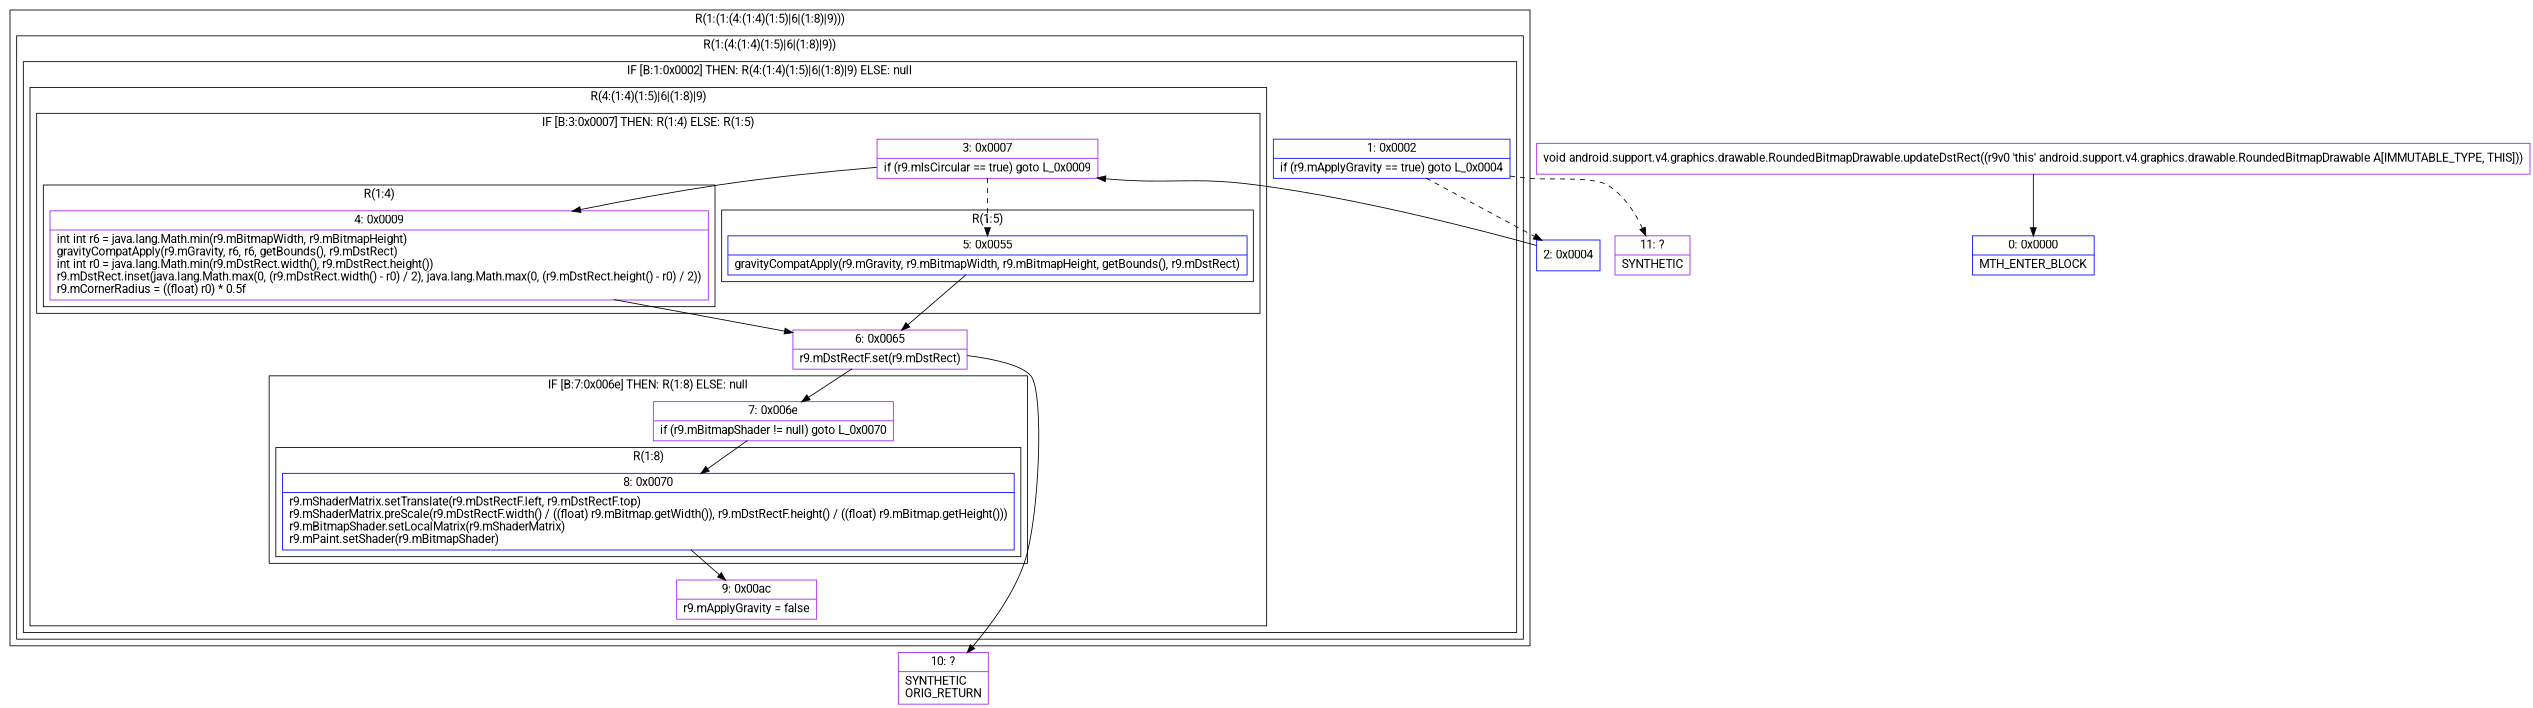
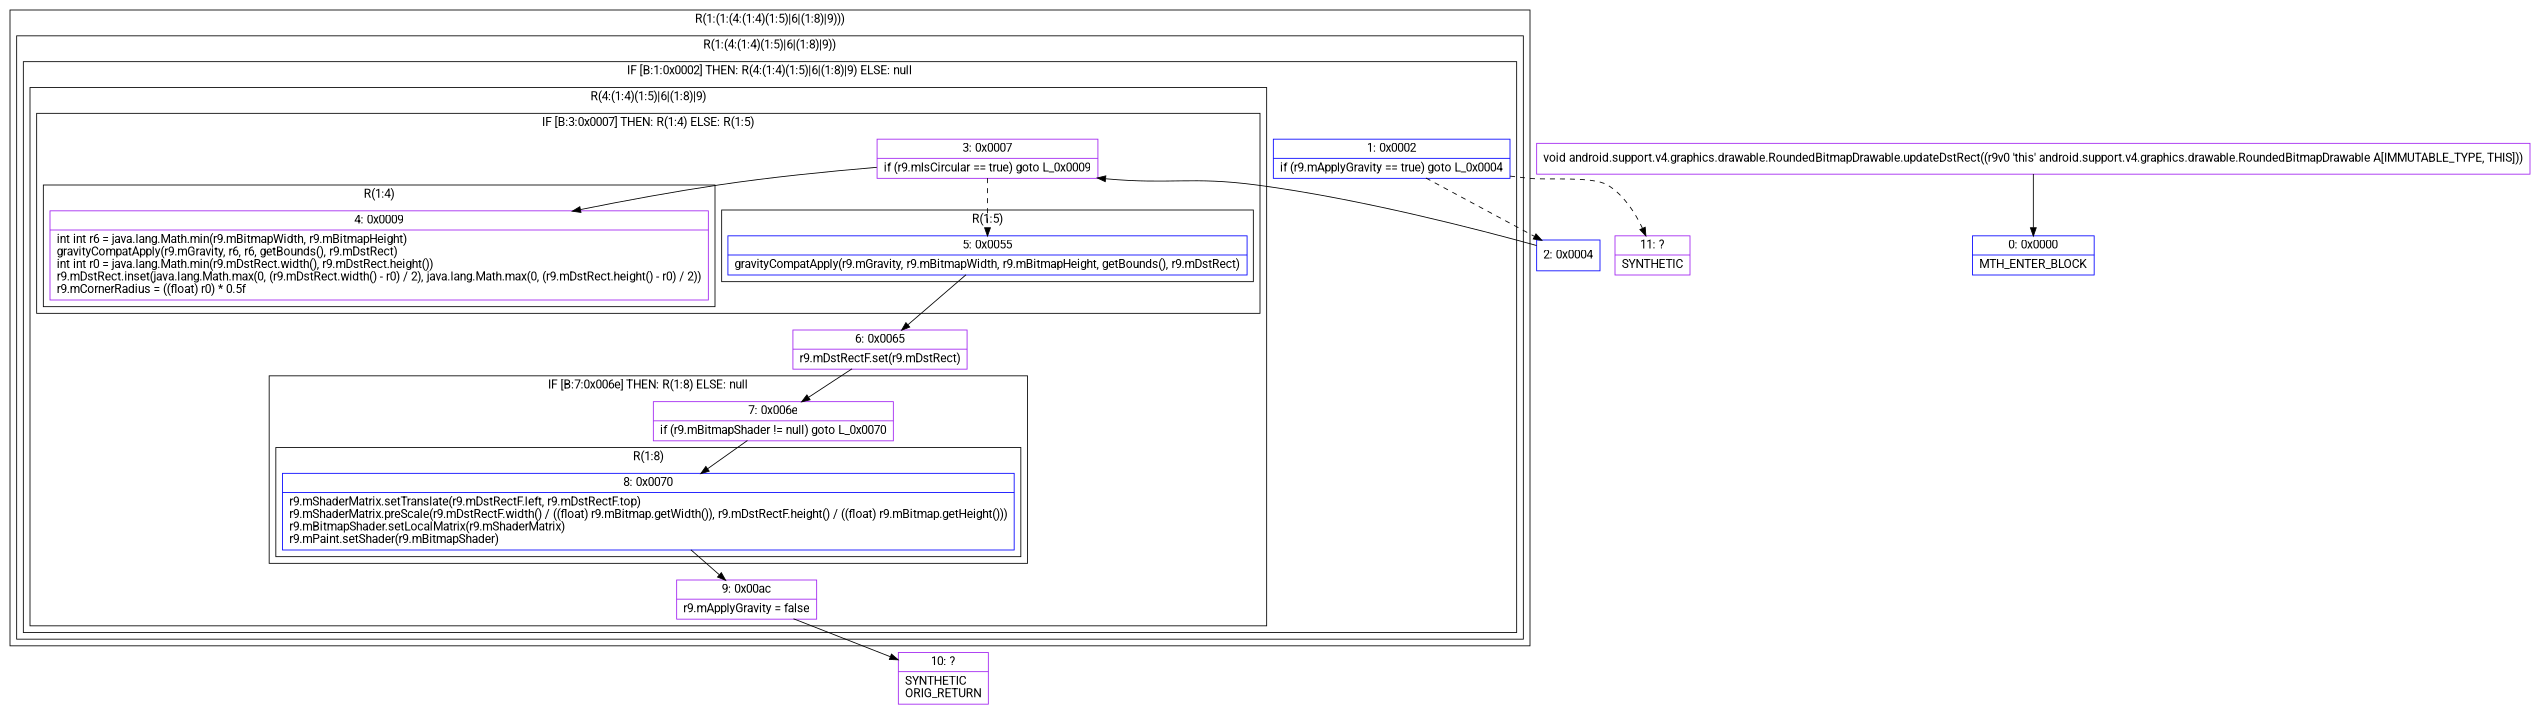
(716, 318) -> none
(1037, 485) -> (842, 638)
